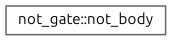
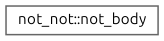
(86, 20) -> (82, 20)
